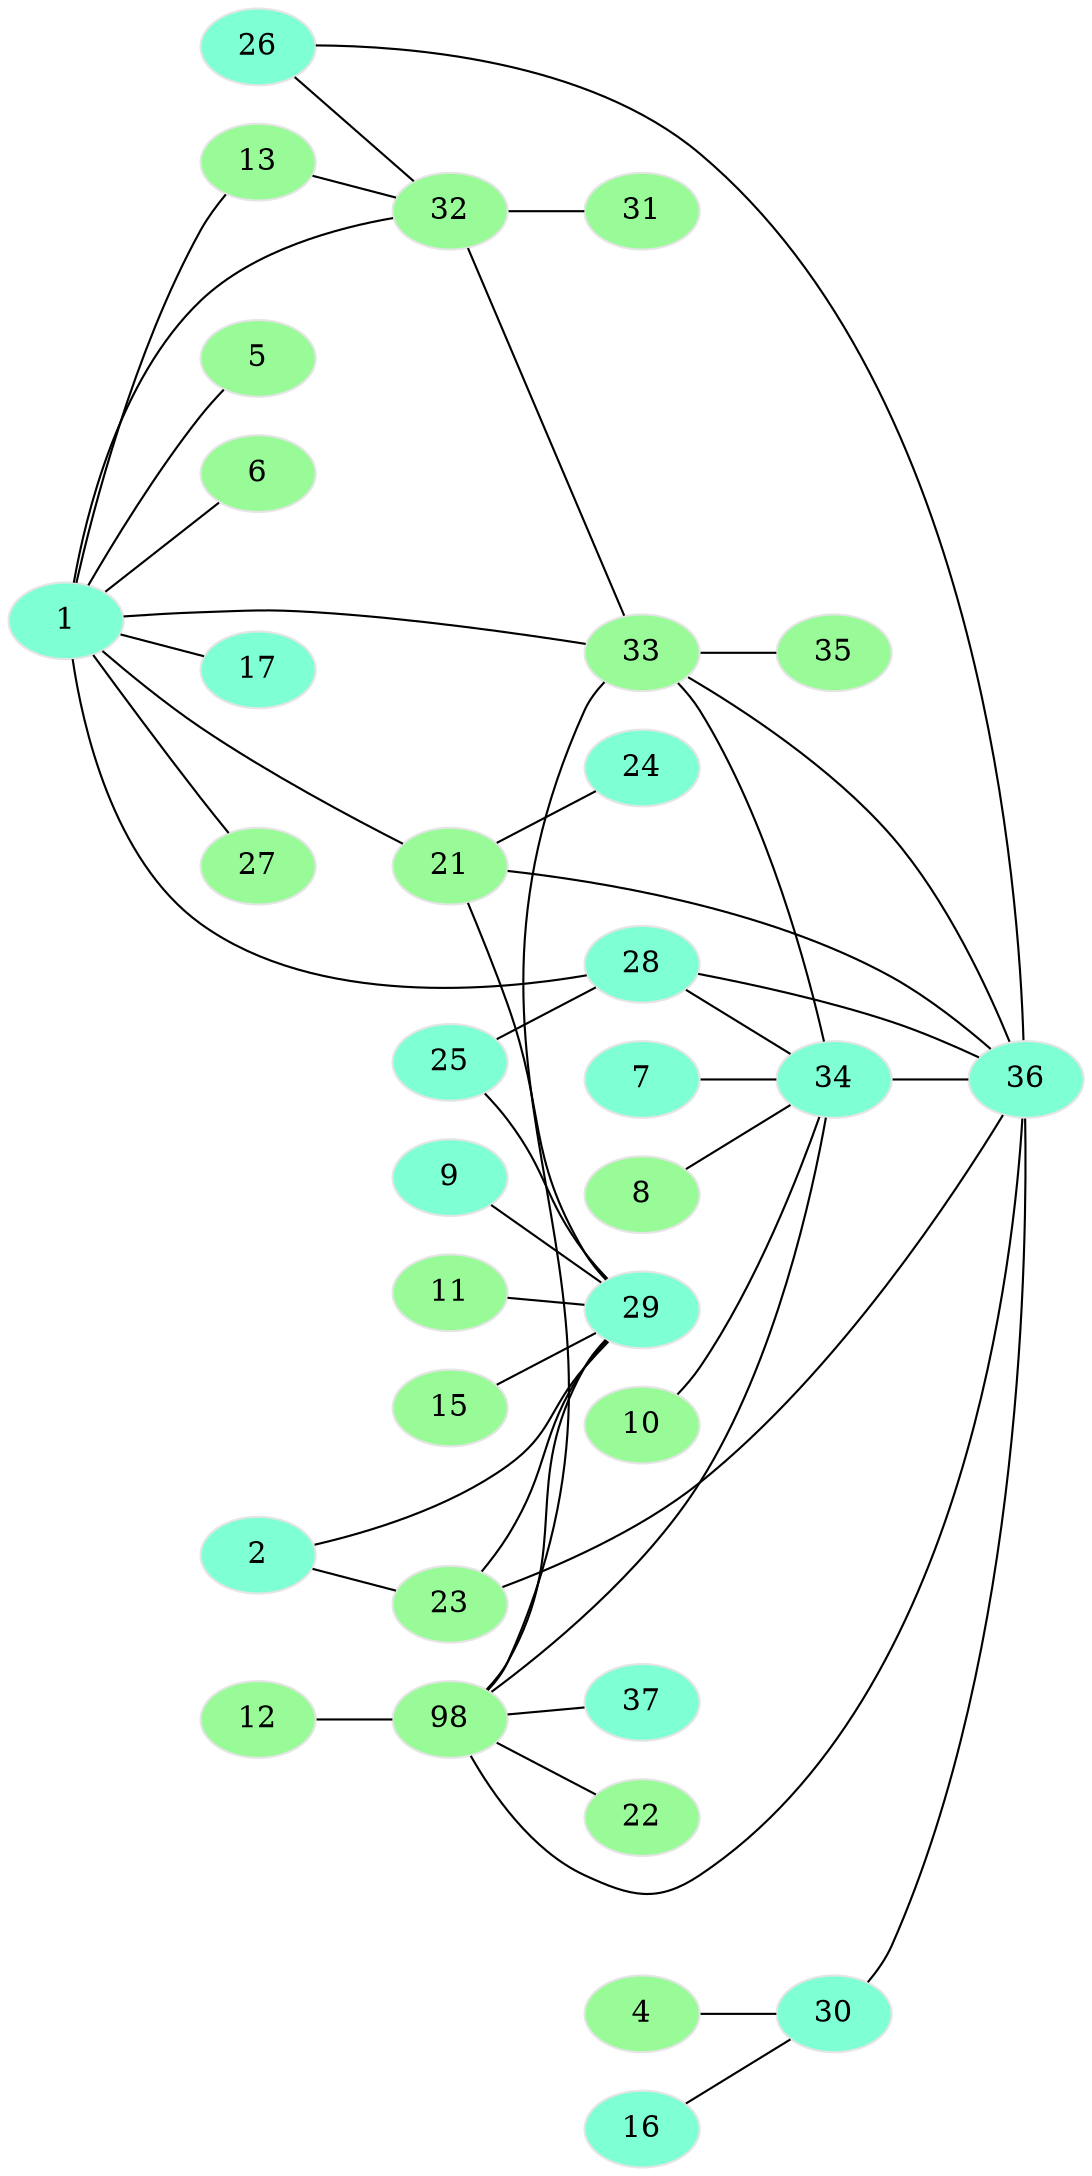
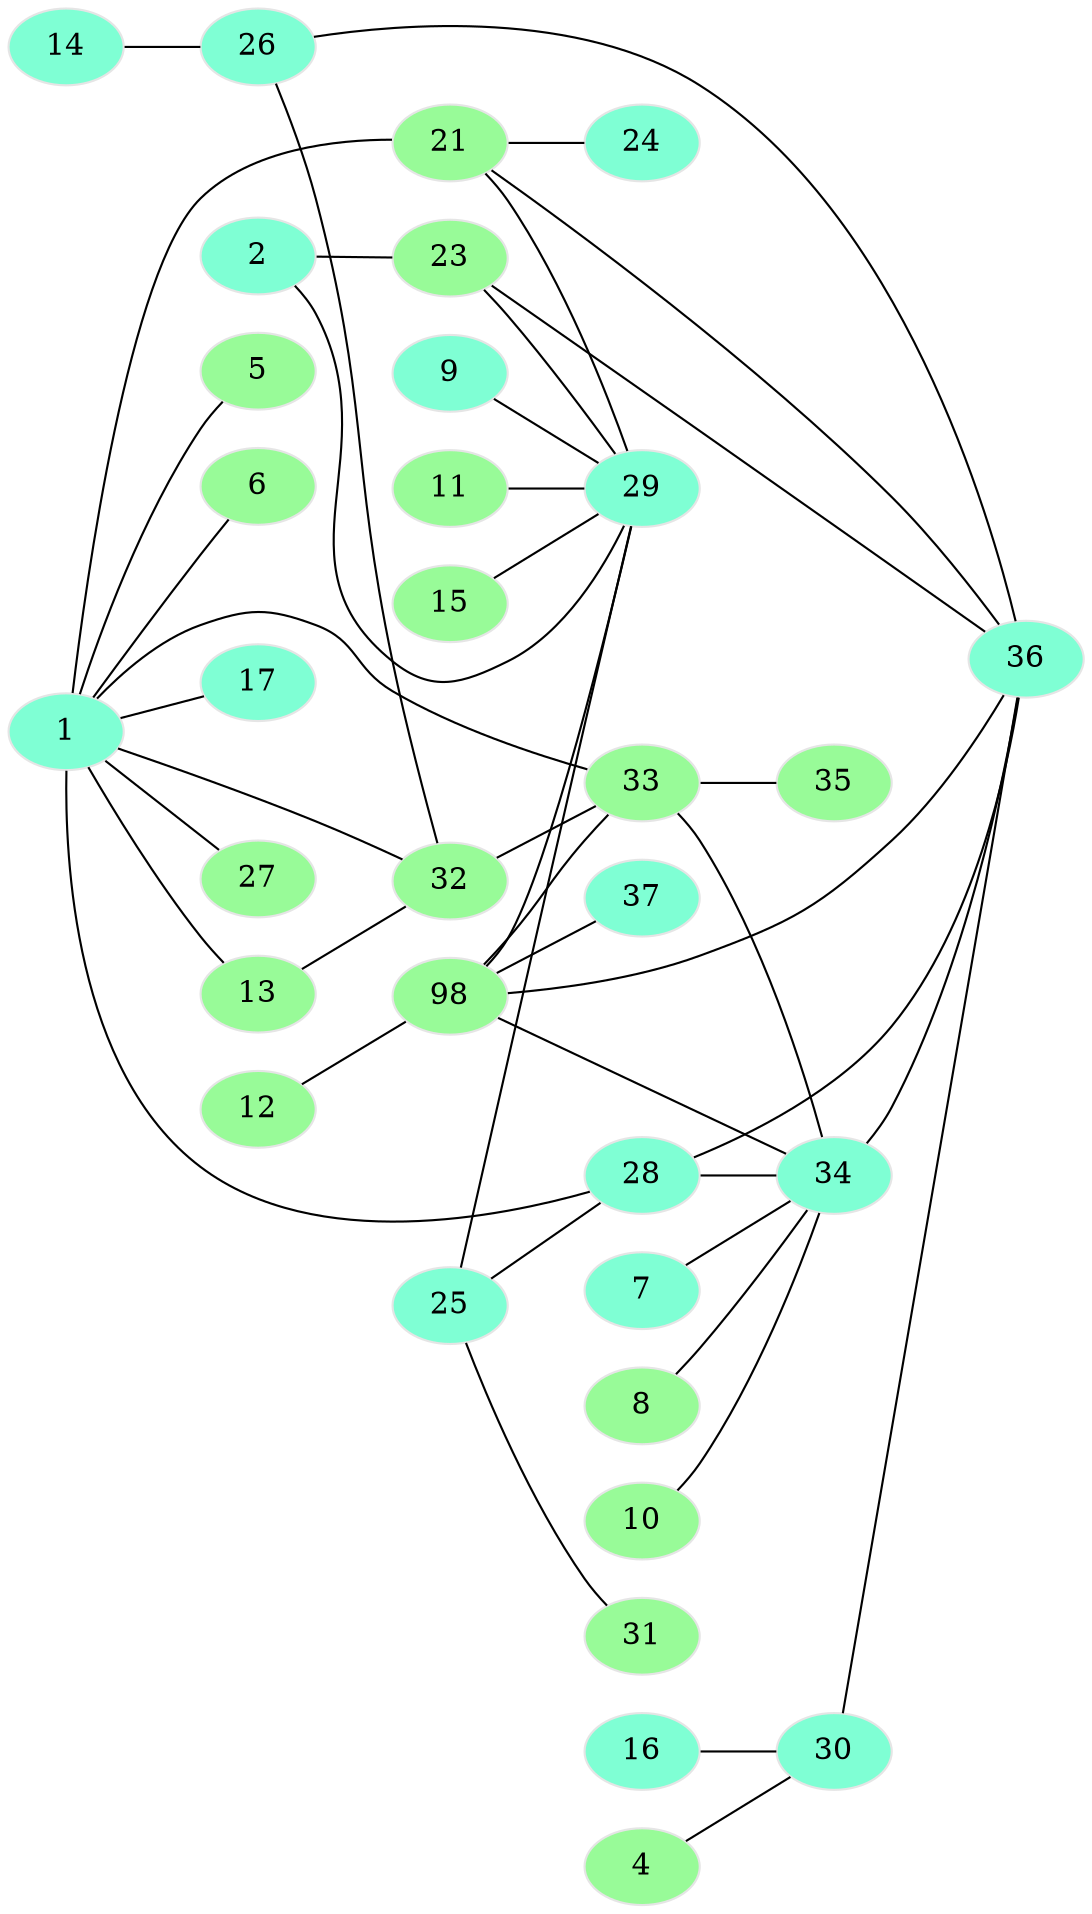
none -> (66, 47)
(546, 211) -> (527, 1480)
(884, 828) -> none
(642, 1818) -> none
